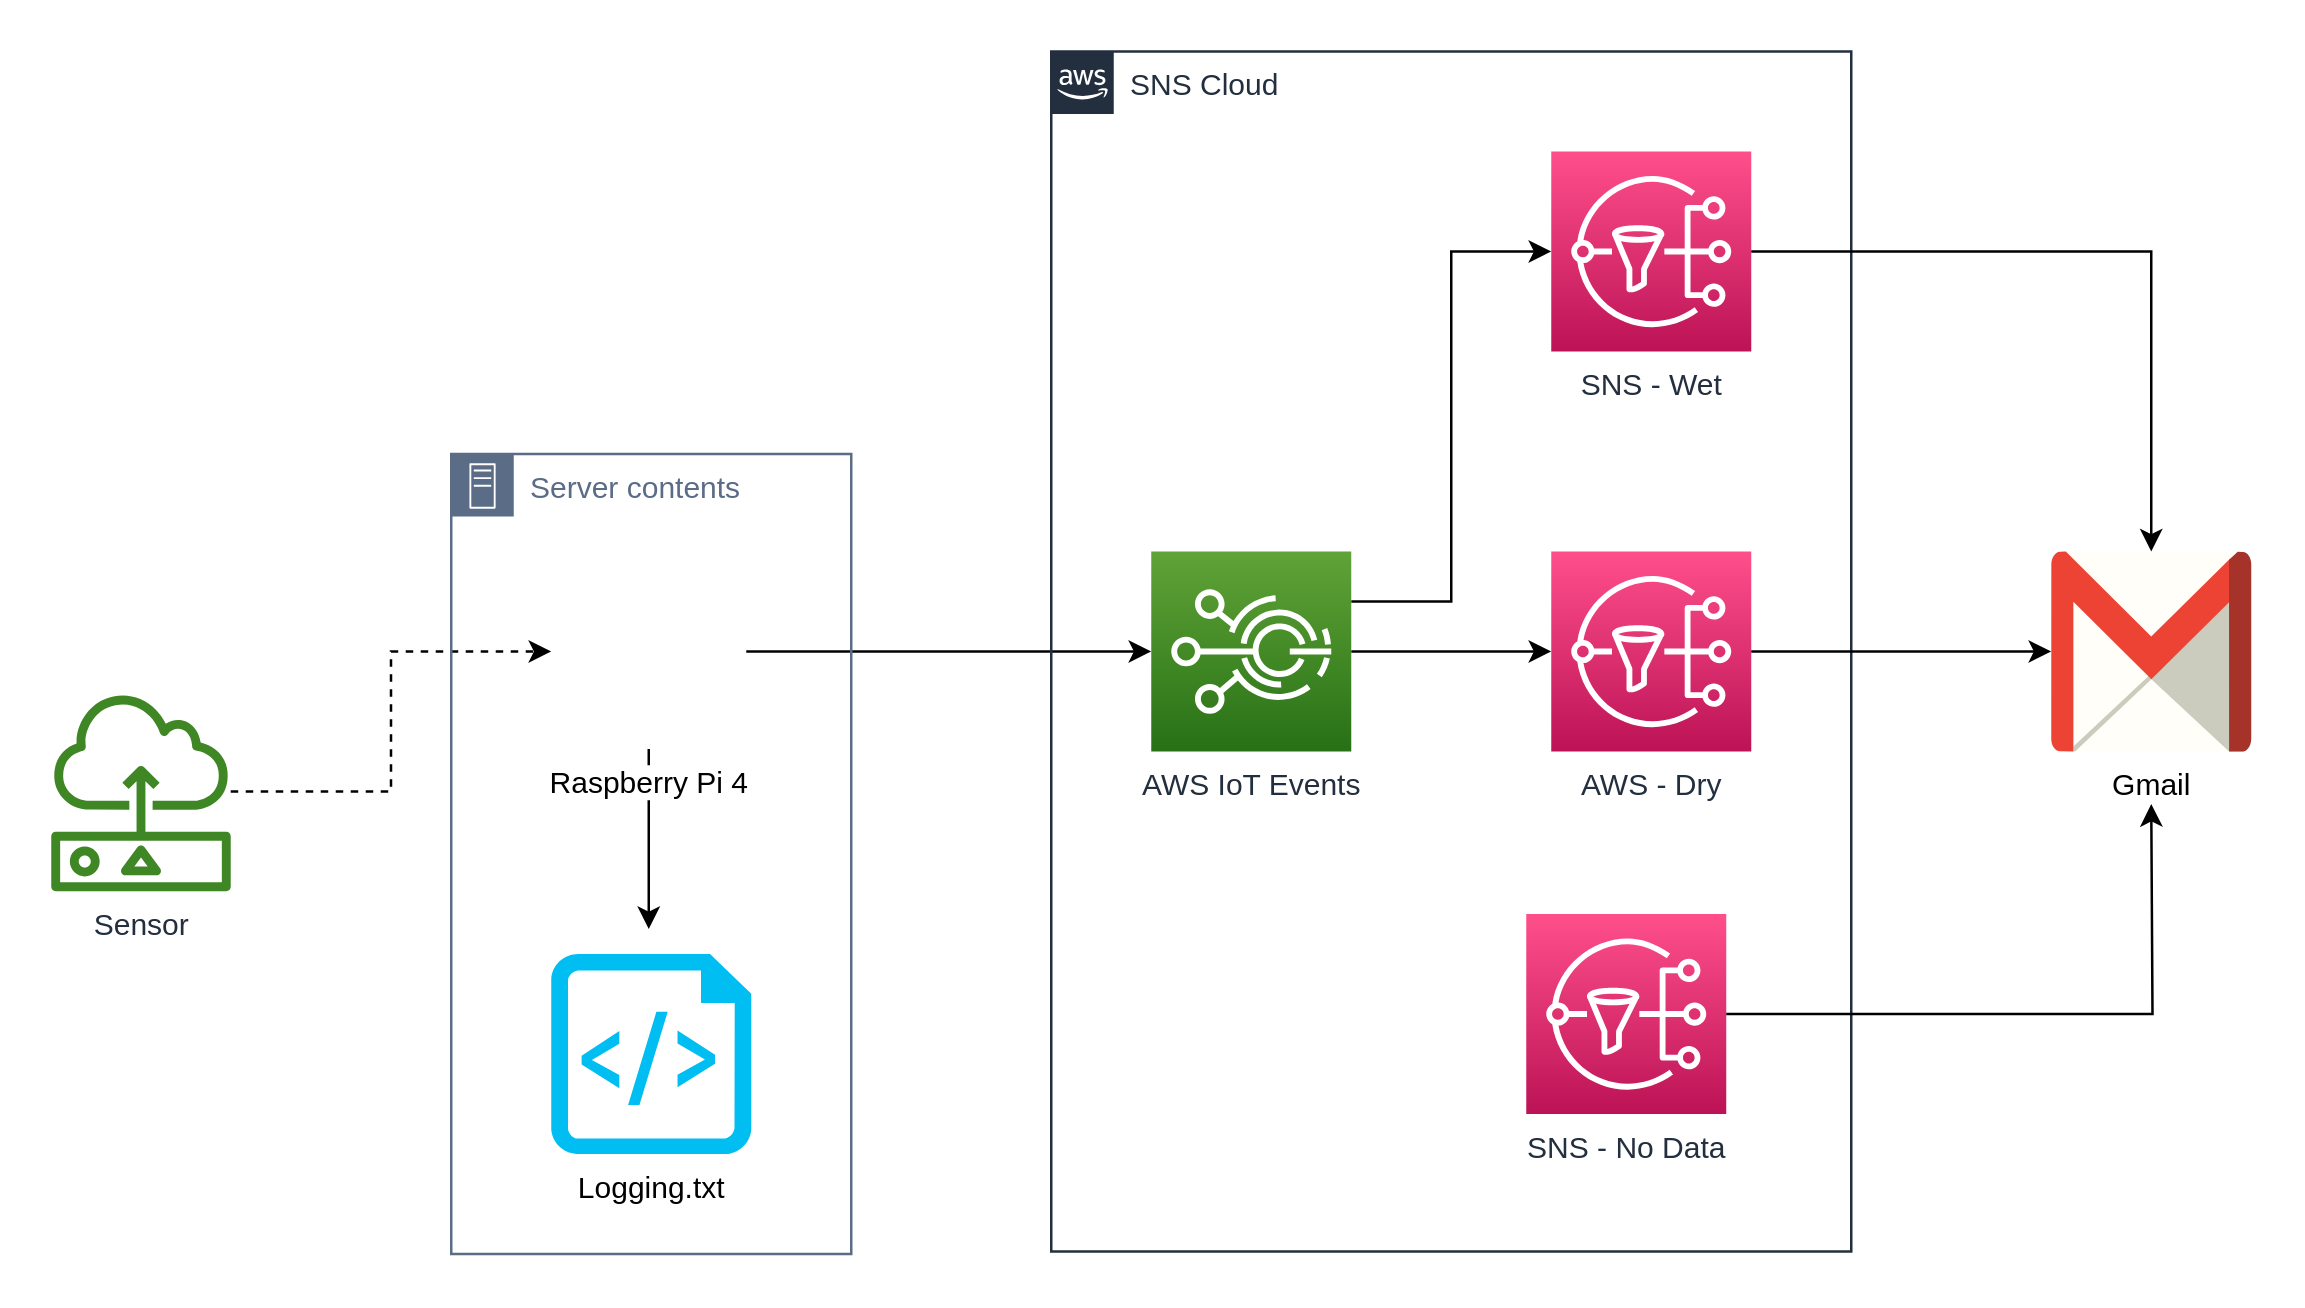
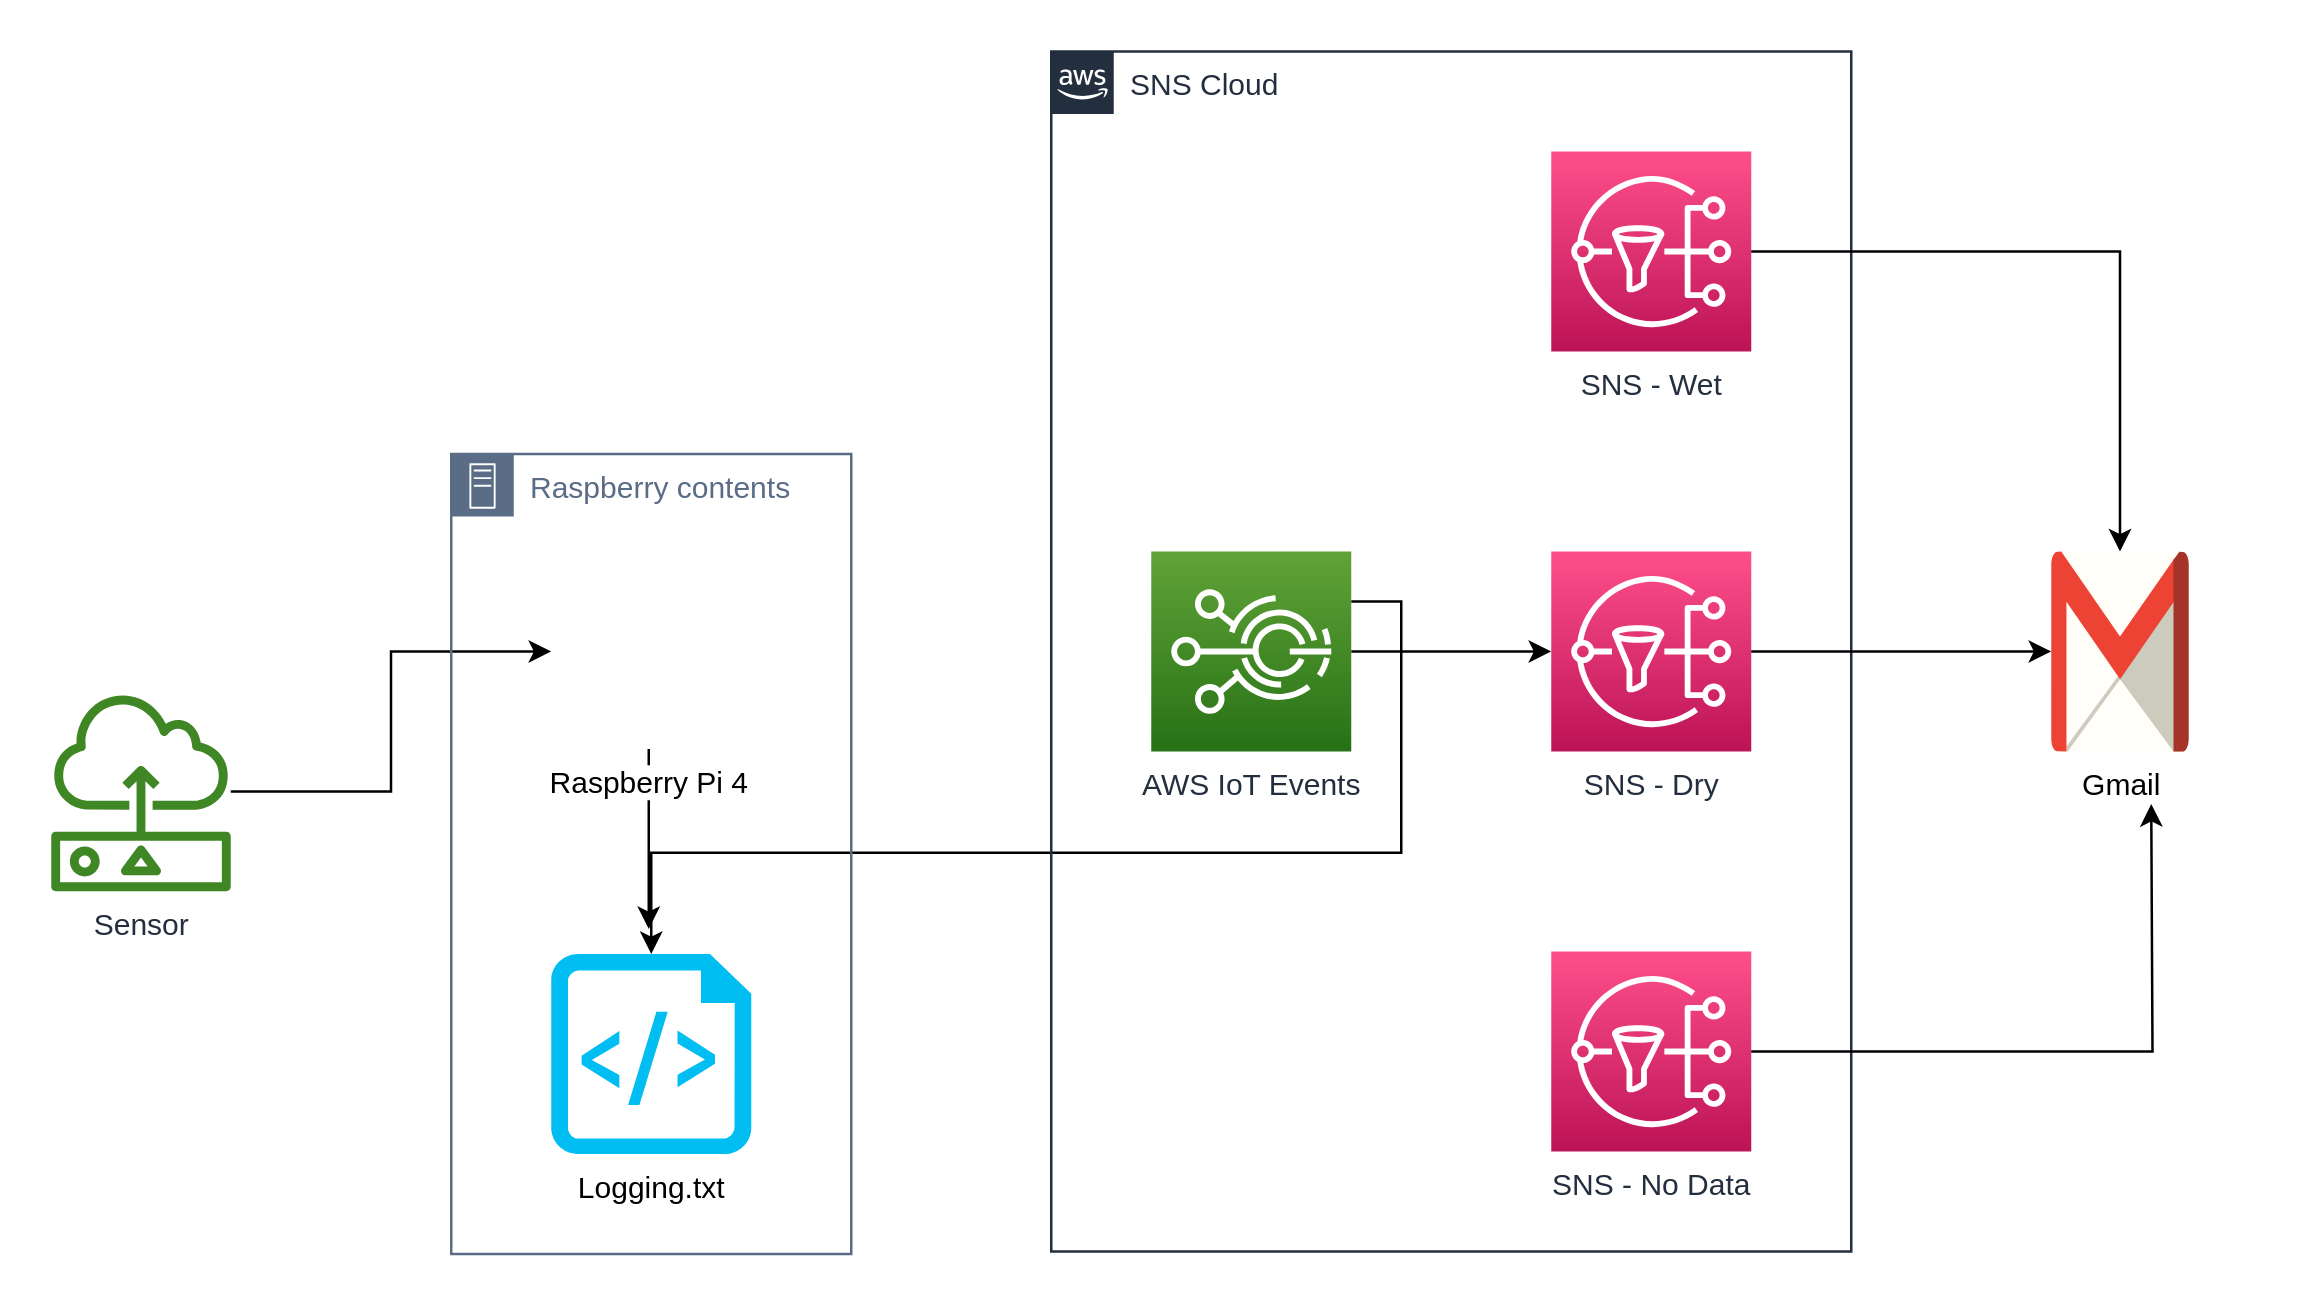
(1451, 411) -> (1227, 853)
(653, 489) -> (679, 489)
(995, 651) -> none
(2151, 651) -> (2120, 651)
(391, 727) -> (391, 727)
(1653, 787) -> (1653, 787)
(1626, 1014) -> (1651, 1051)
